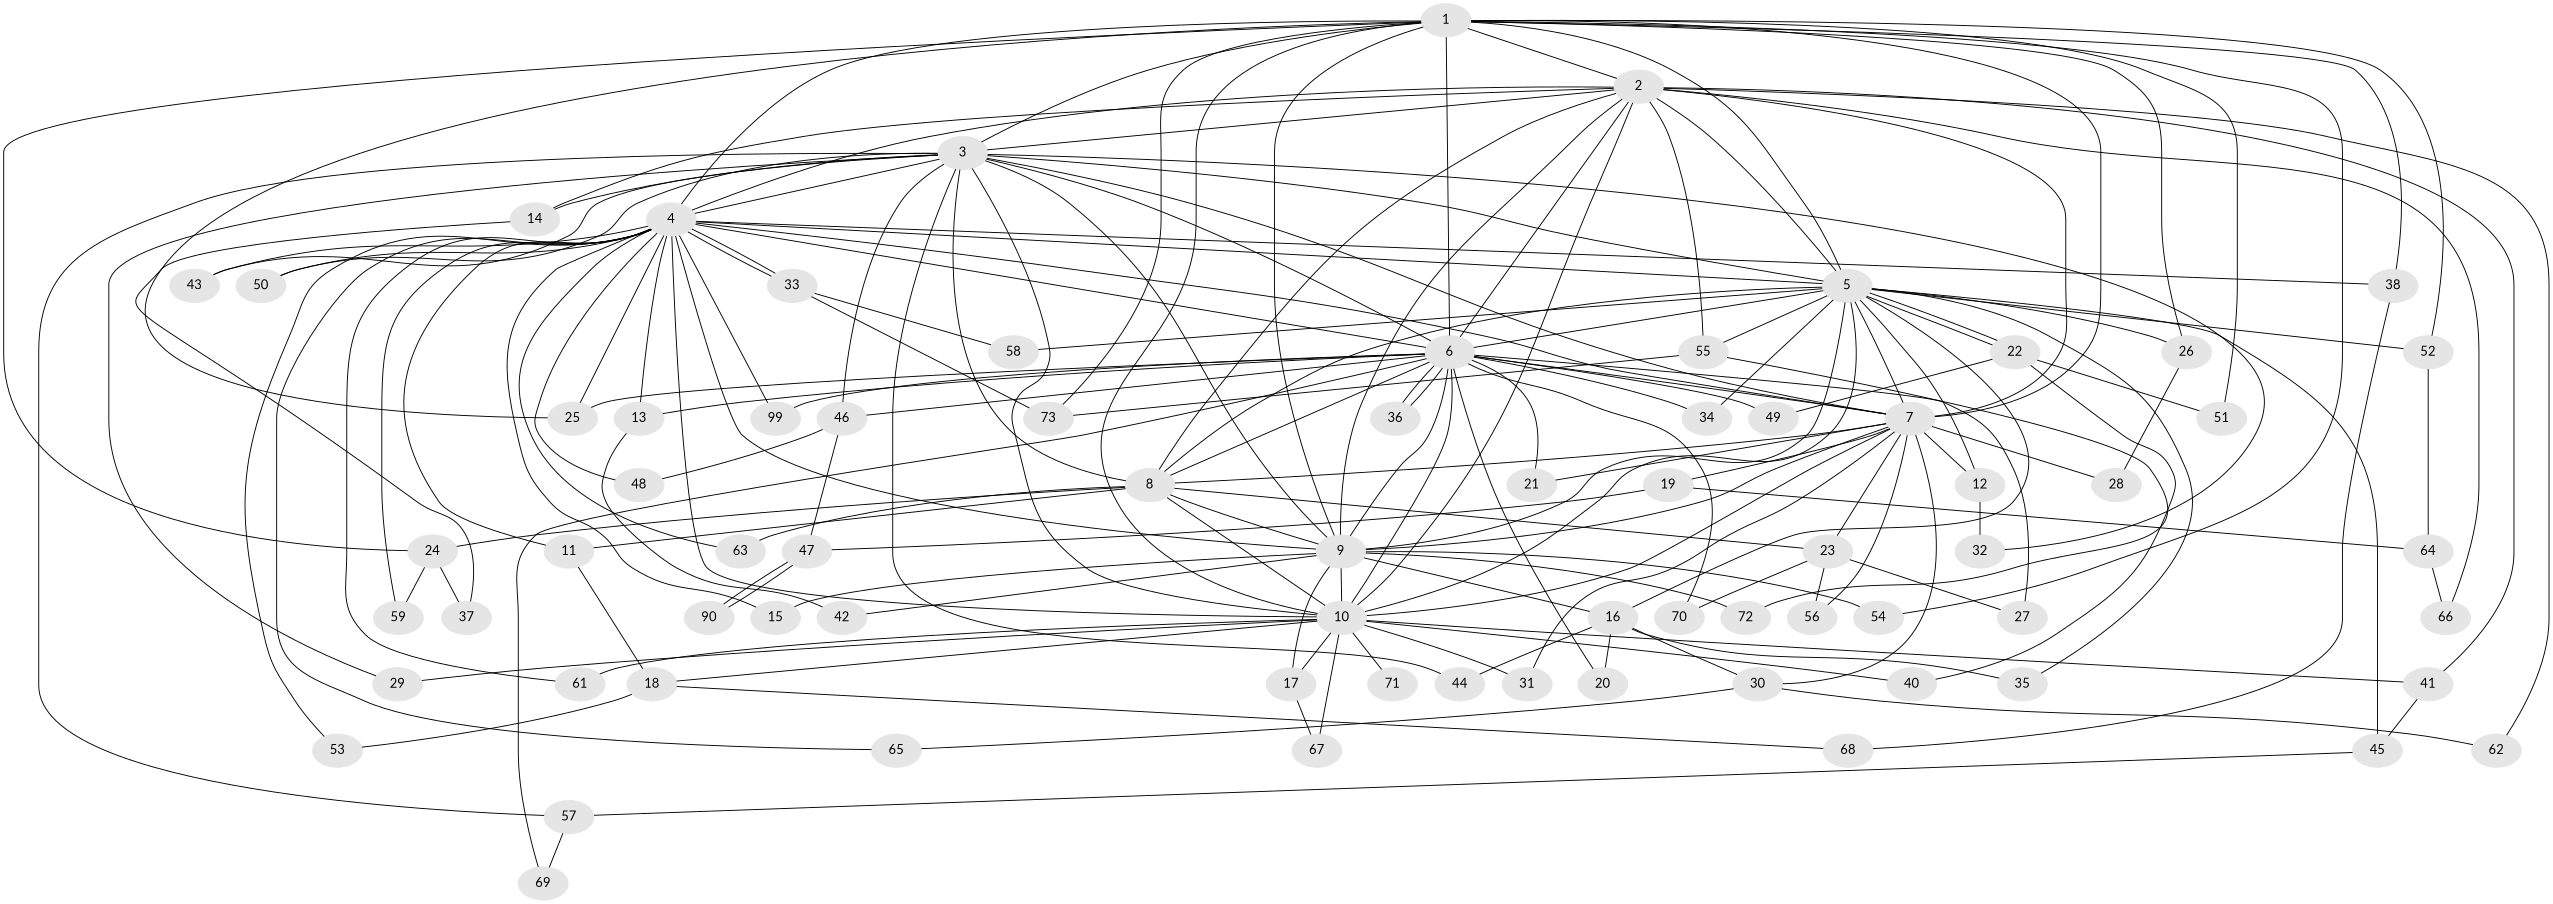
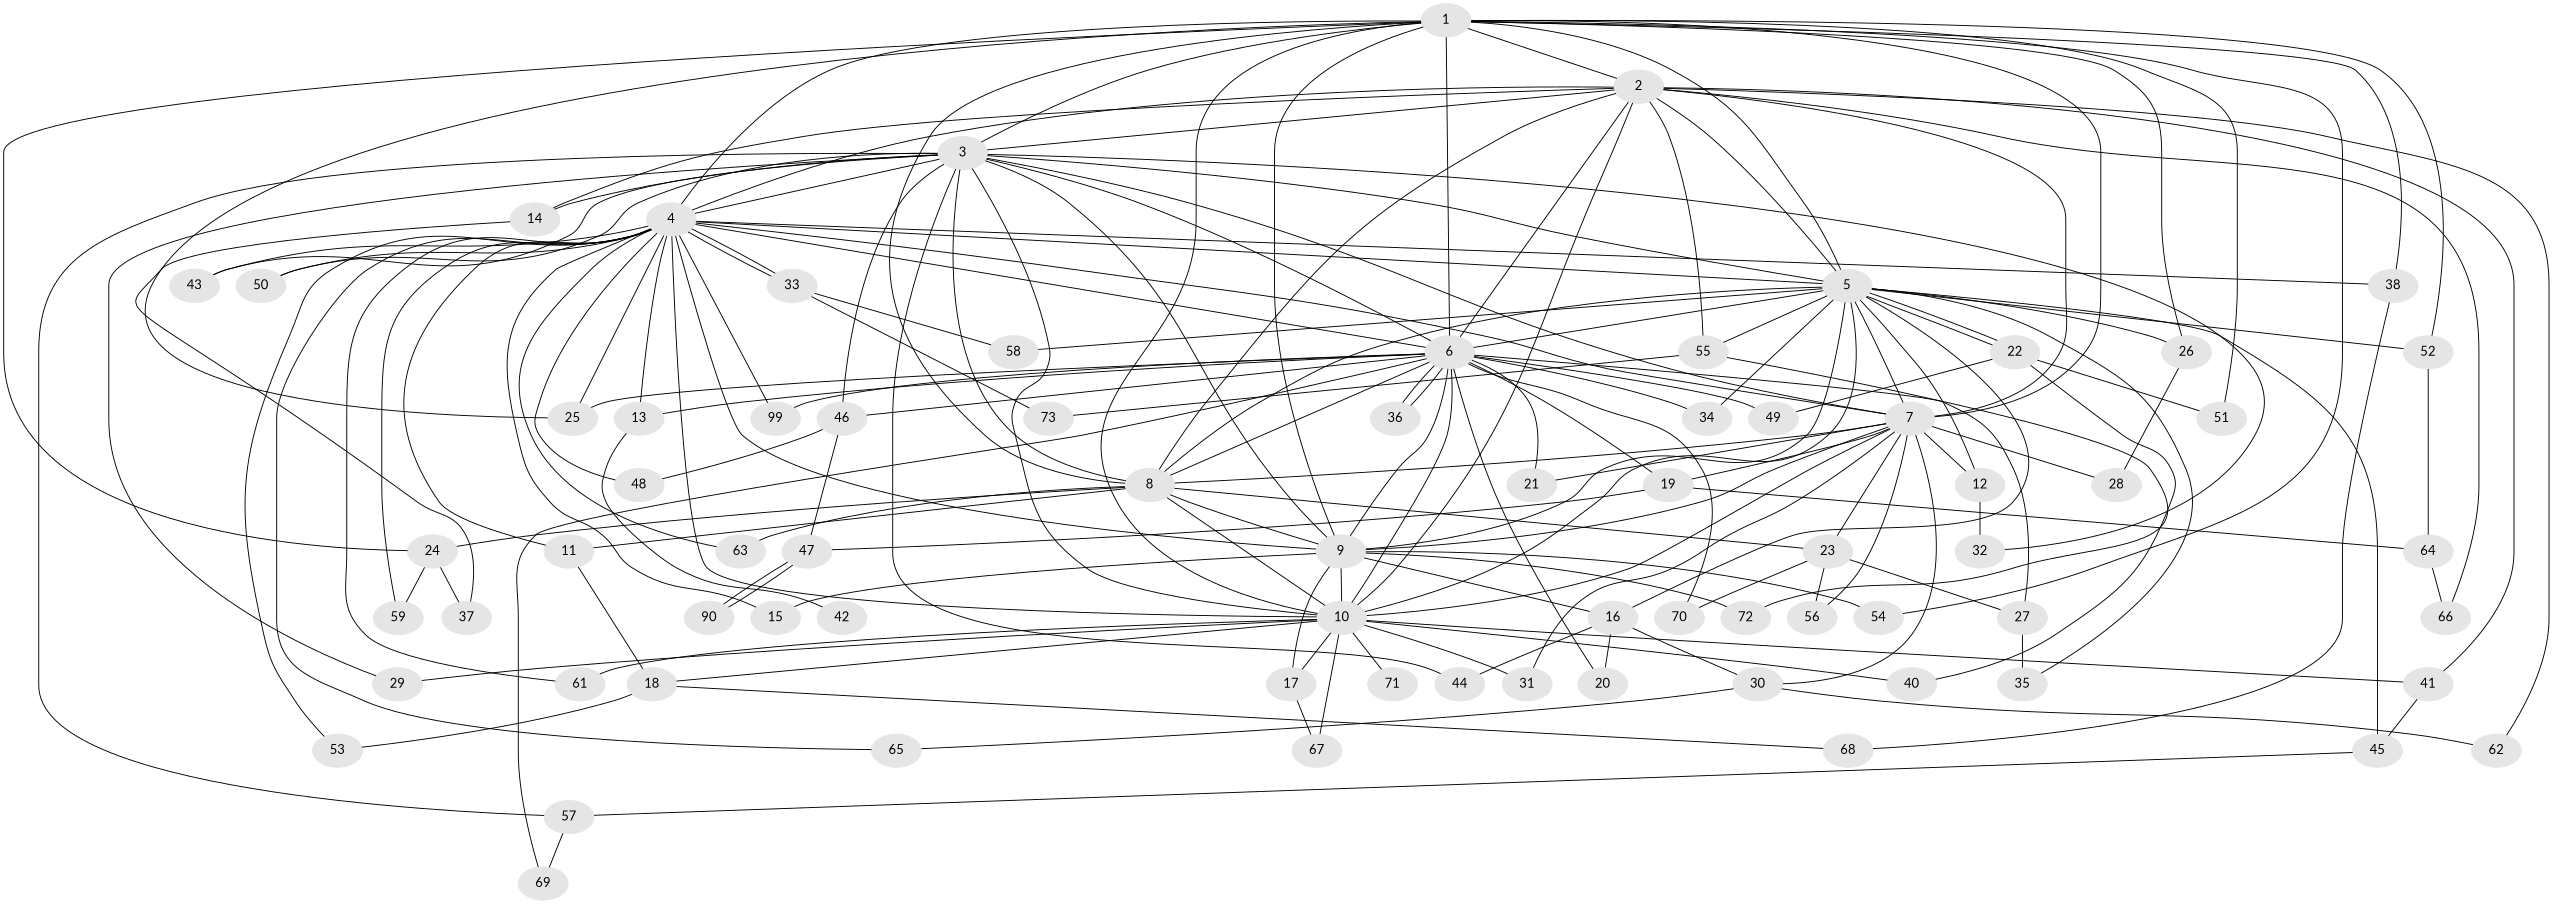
(1161, 126) -> (939, 128)
(1437, 275) -> none
(1680, 384) -> (1564, 413)
(1091, 585) -> none
(1815, 657) -> (2022, 646)
